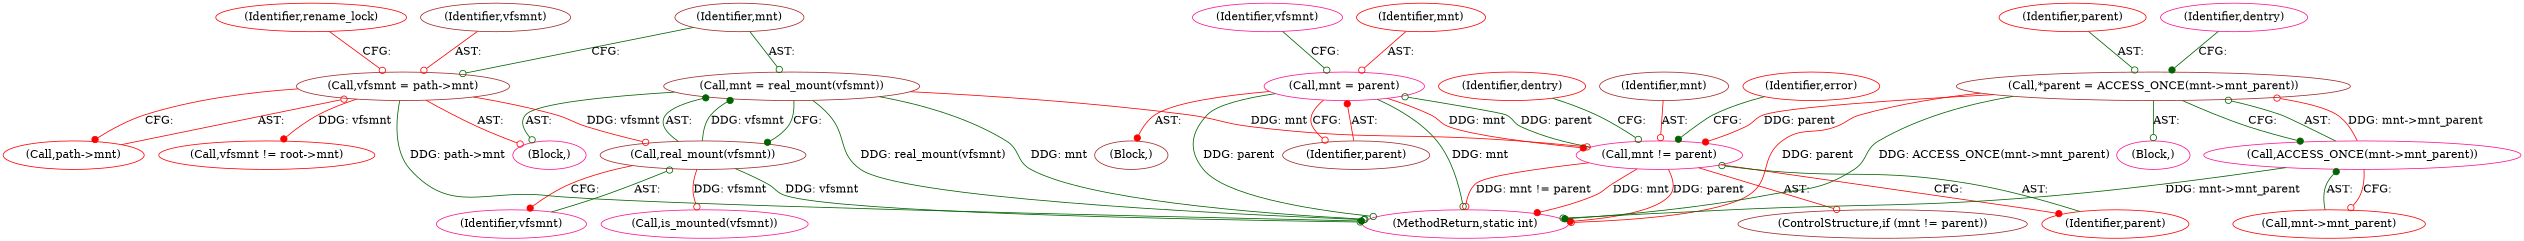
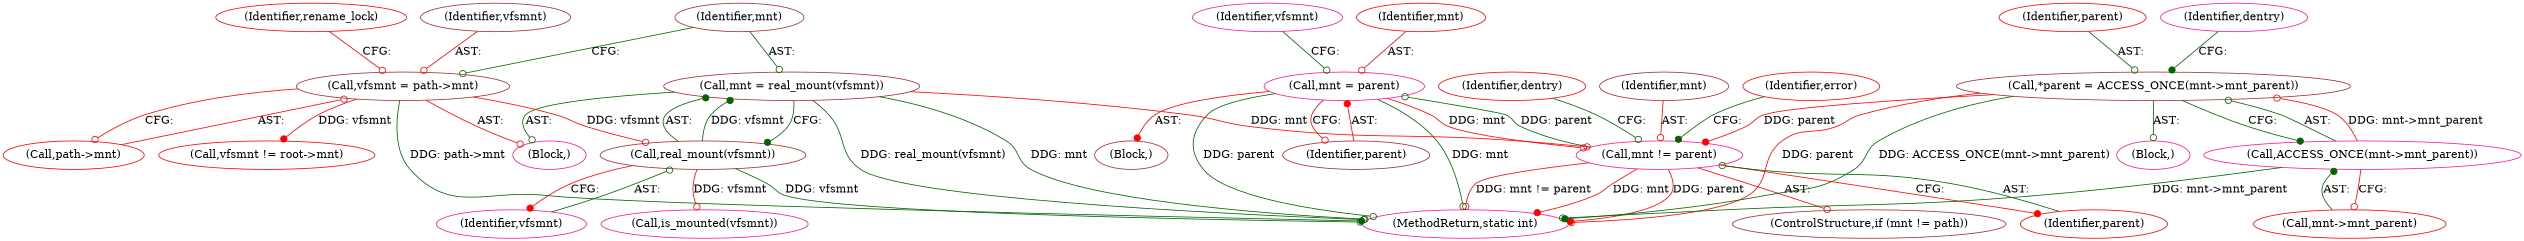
(195, 102) -> (195, 102)
(1475, 133) -> (1475, 133)
(1883, 224) -> (1869, 224)
